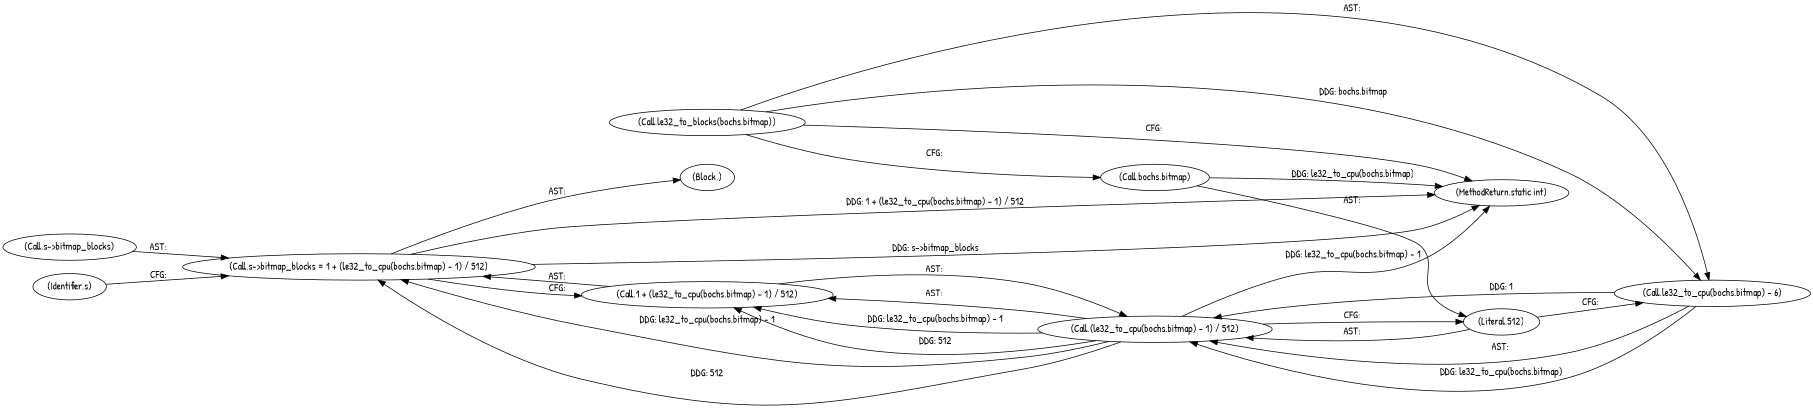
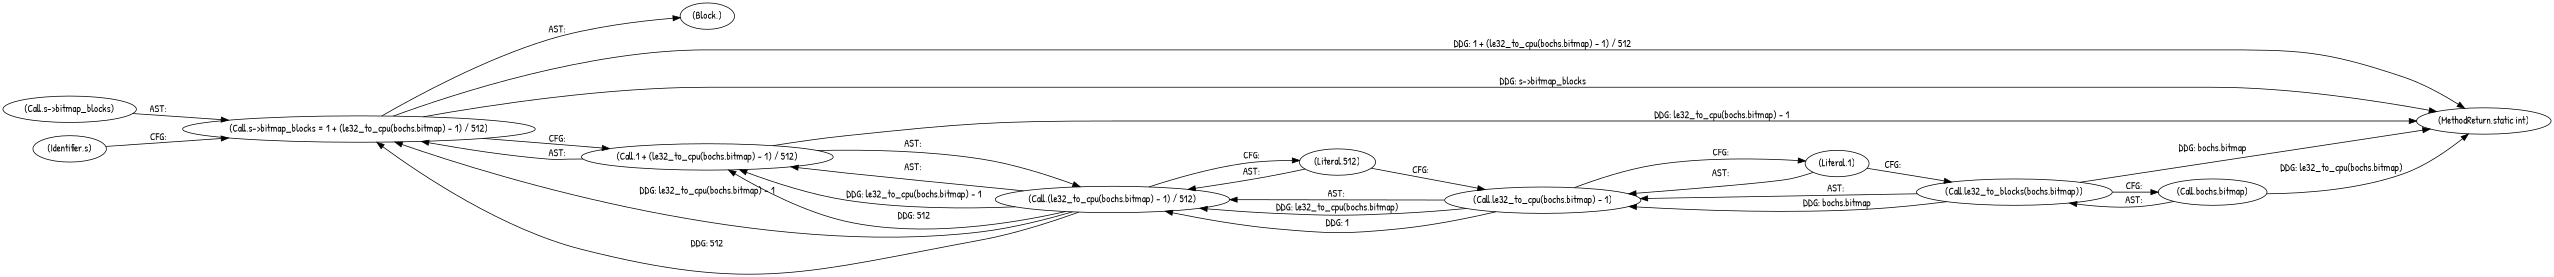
(1155, 129) -> (2213, 148)
none -> (1837, 164)
(1352, 222) -> (2126, 207)
(1339, 272) -> (1590, 121)
(1712, 293) -> (1543, 200)
